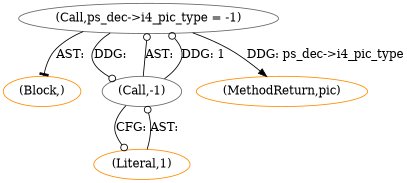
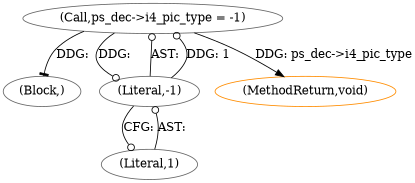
(72, 55) -> (74, 55)
(42, 91) -> (42, 91)
(142, 91) -> (149, 91)
(282, 91) -> (305, 91)
(142, 164) -> (149, 164)
